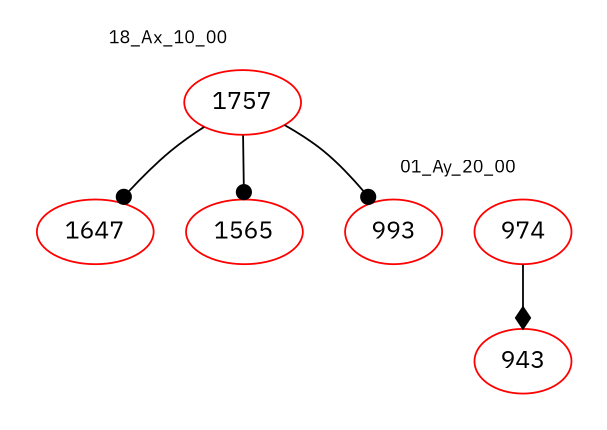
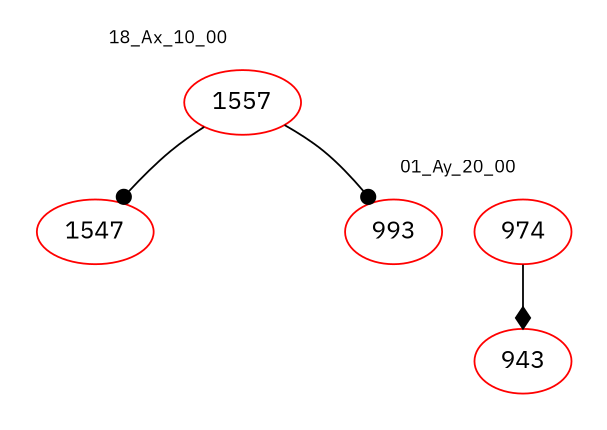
(243, 102) -> (243, 102)
(95, 232) -> (95, 232)
(244, 232) -> none
